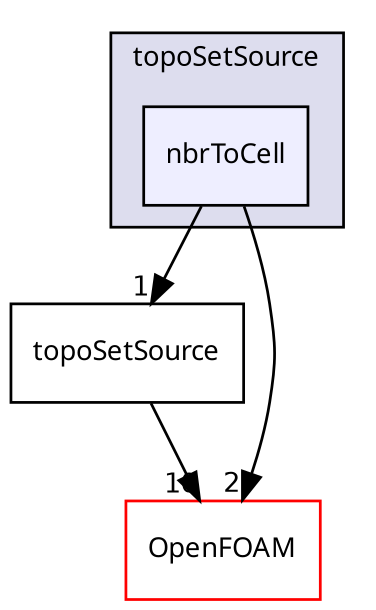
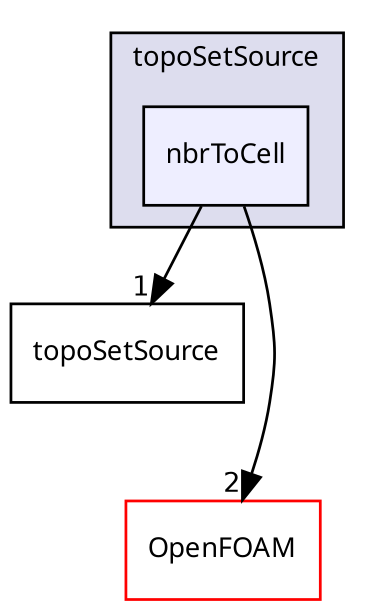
(169, 439) -> none
